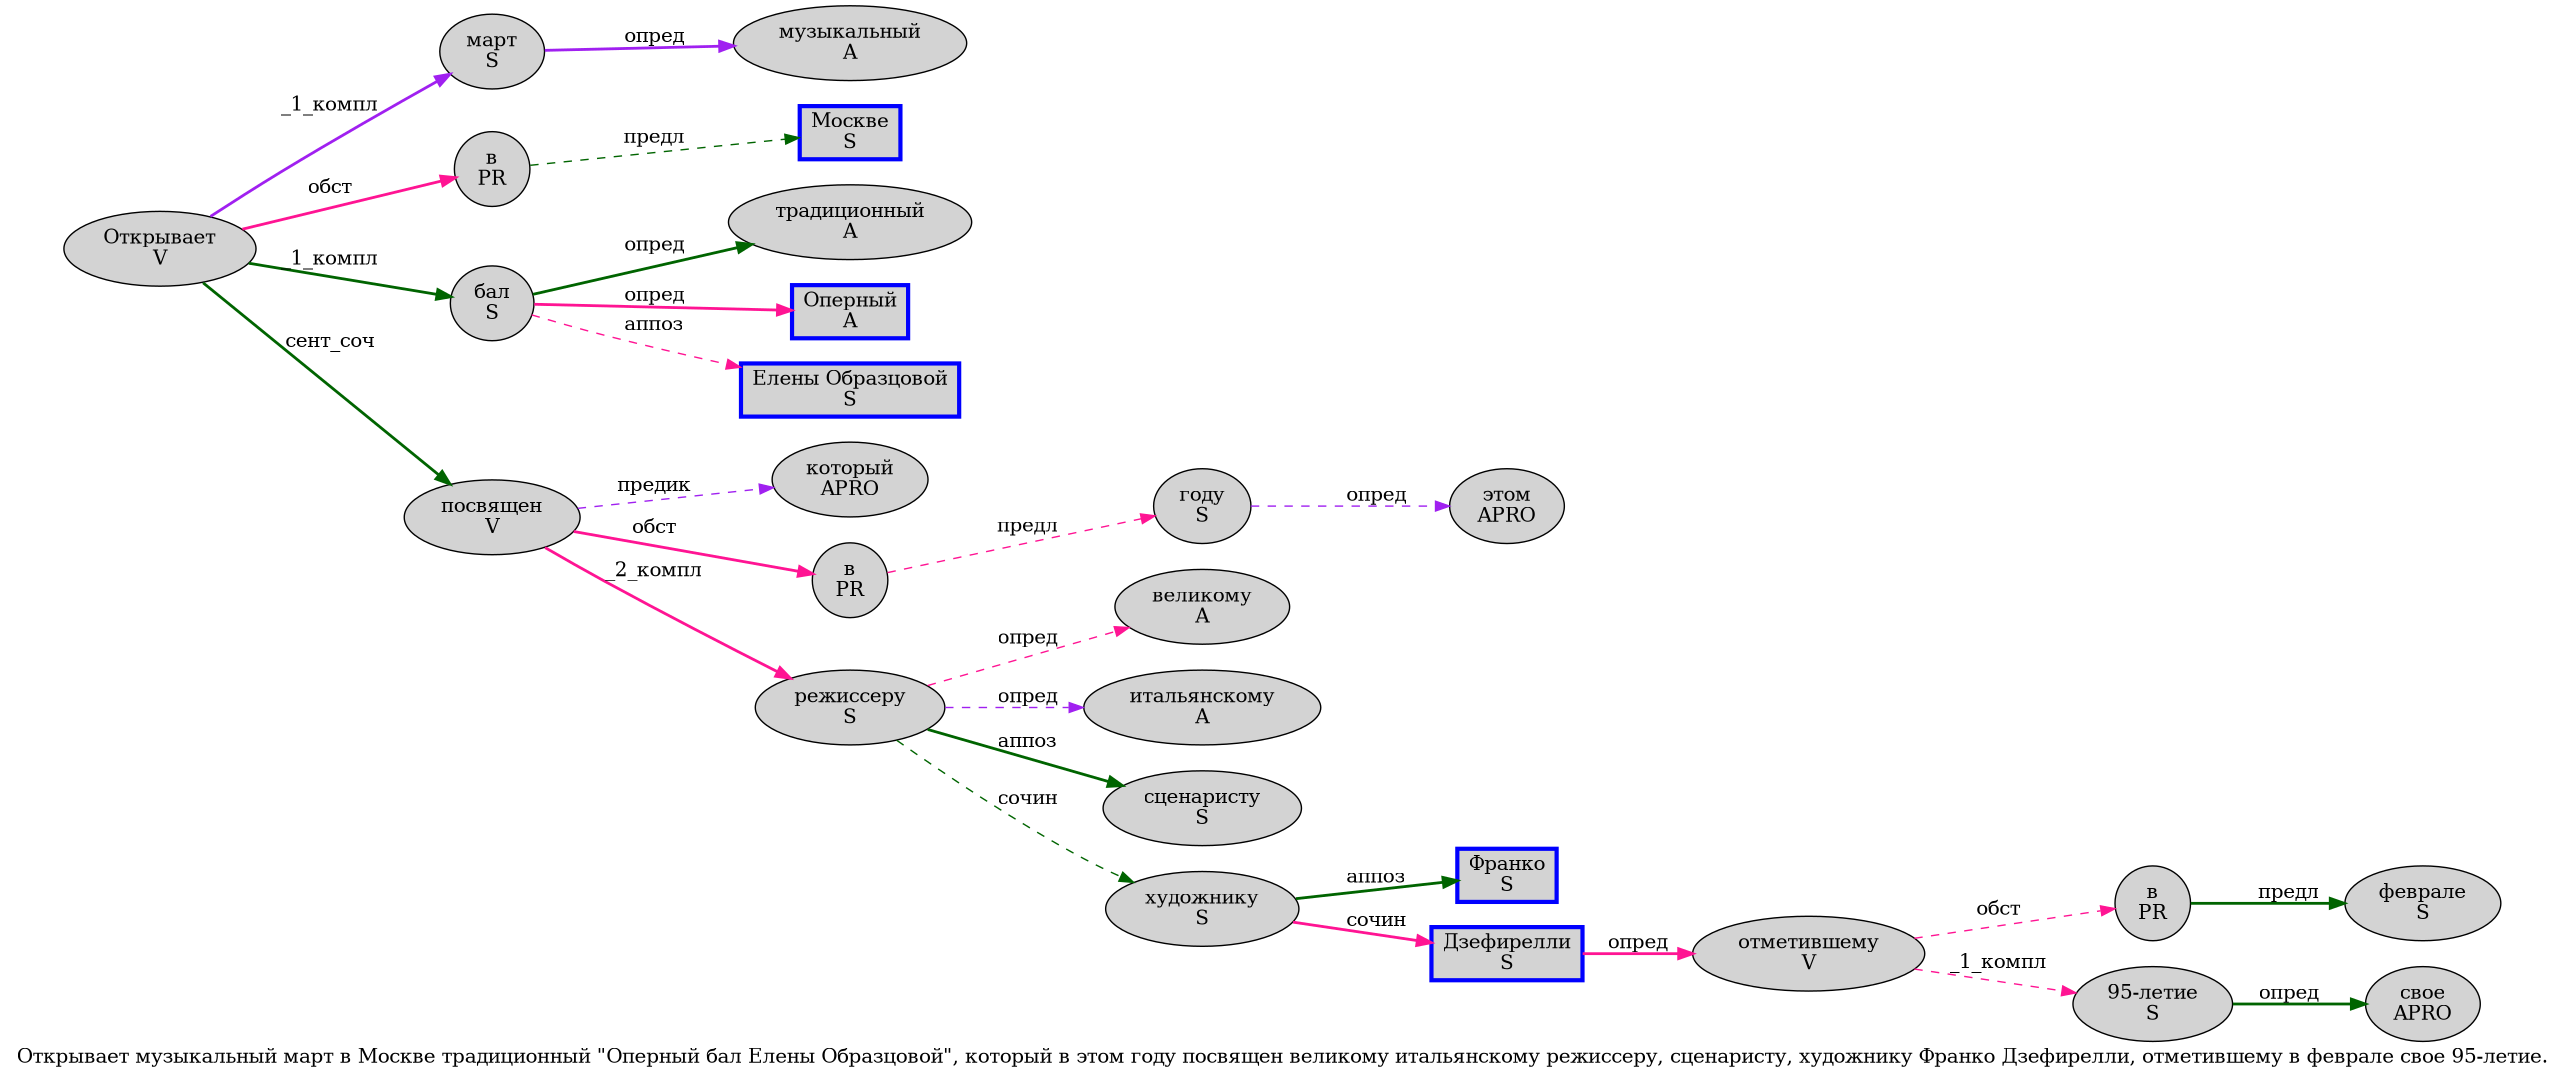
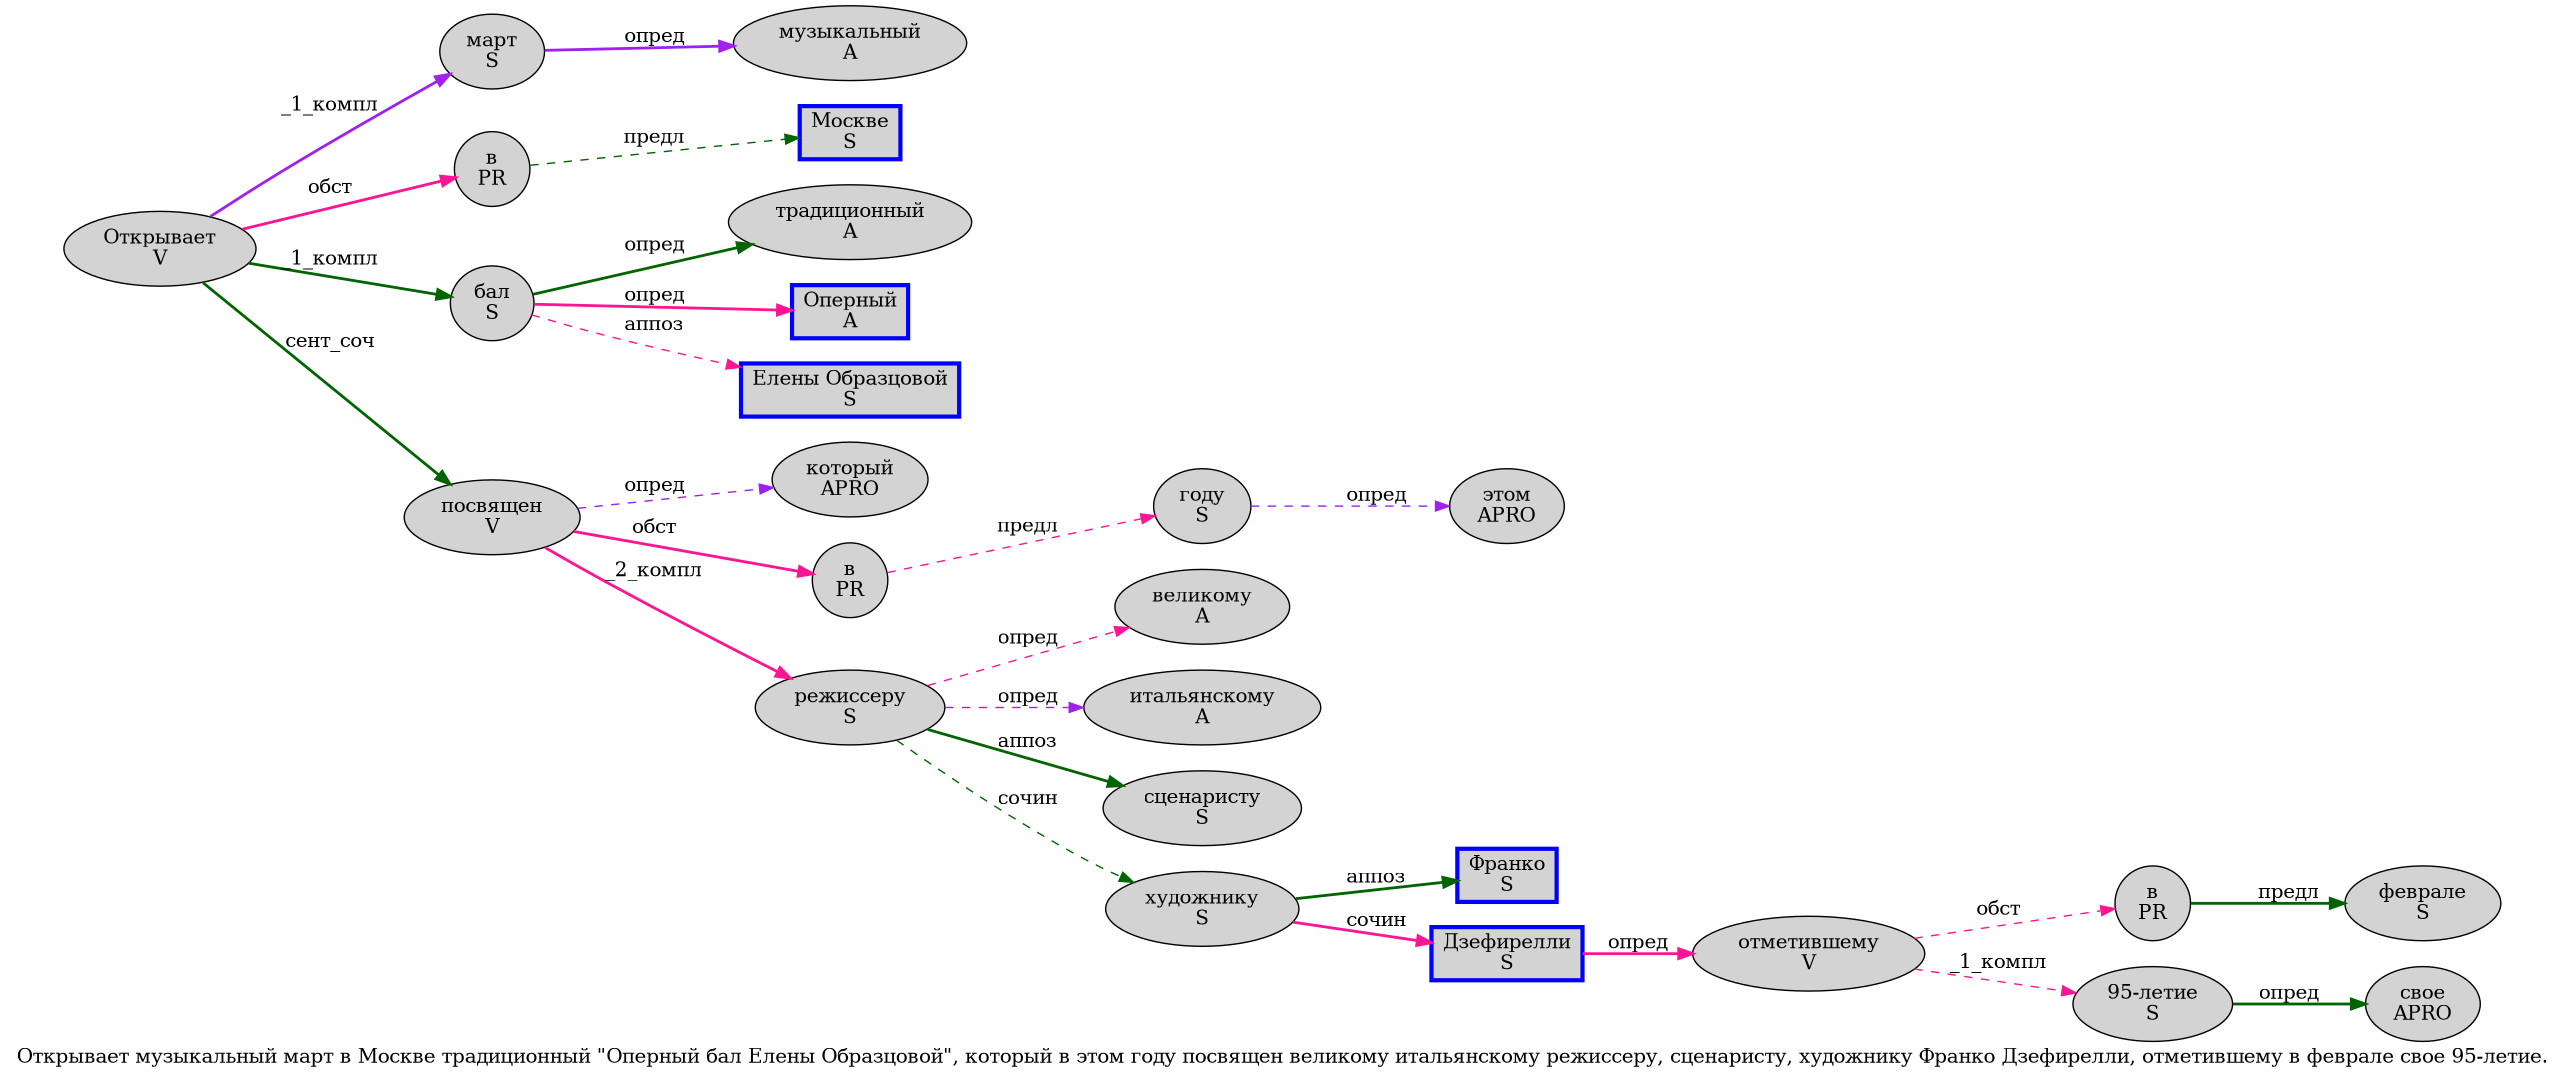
(654, 486) -> (654, 486)
